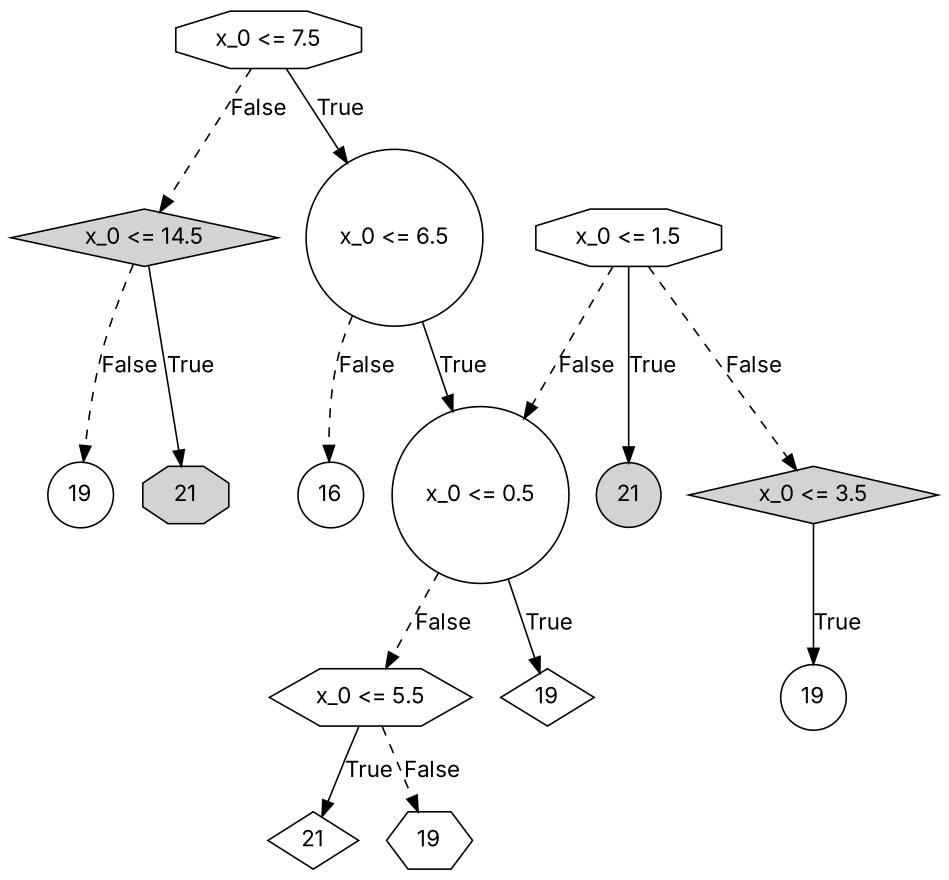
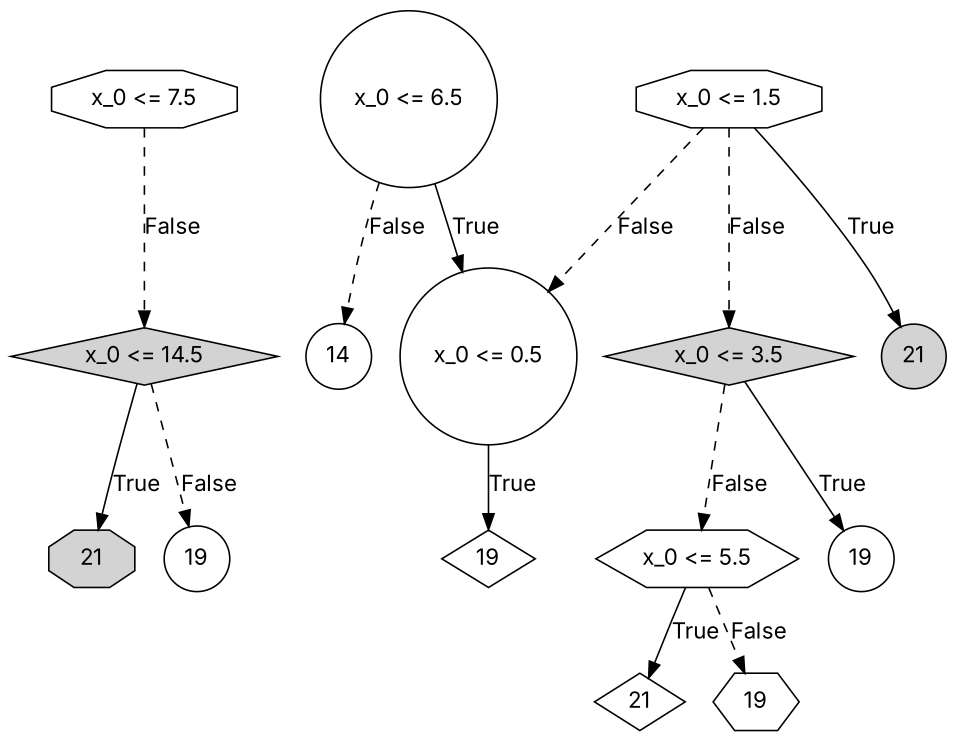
(312, 109) -> none
(331, 495) -> (339, 356)
(416, 613) -> (714, 449)
